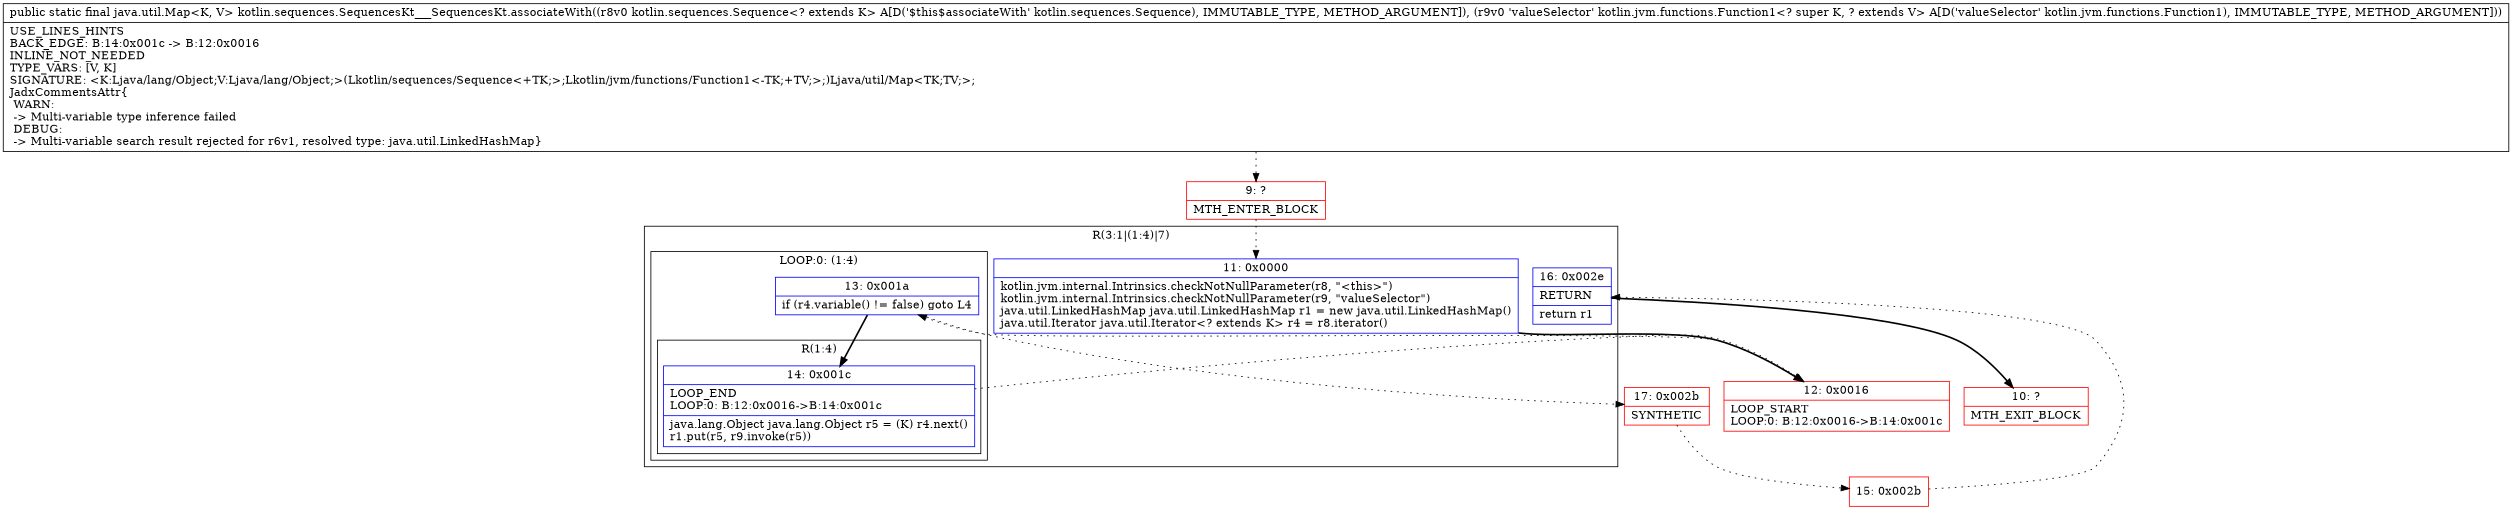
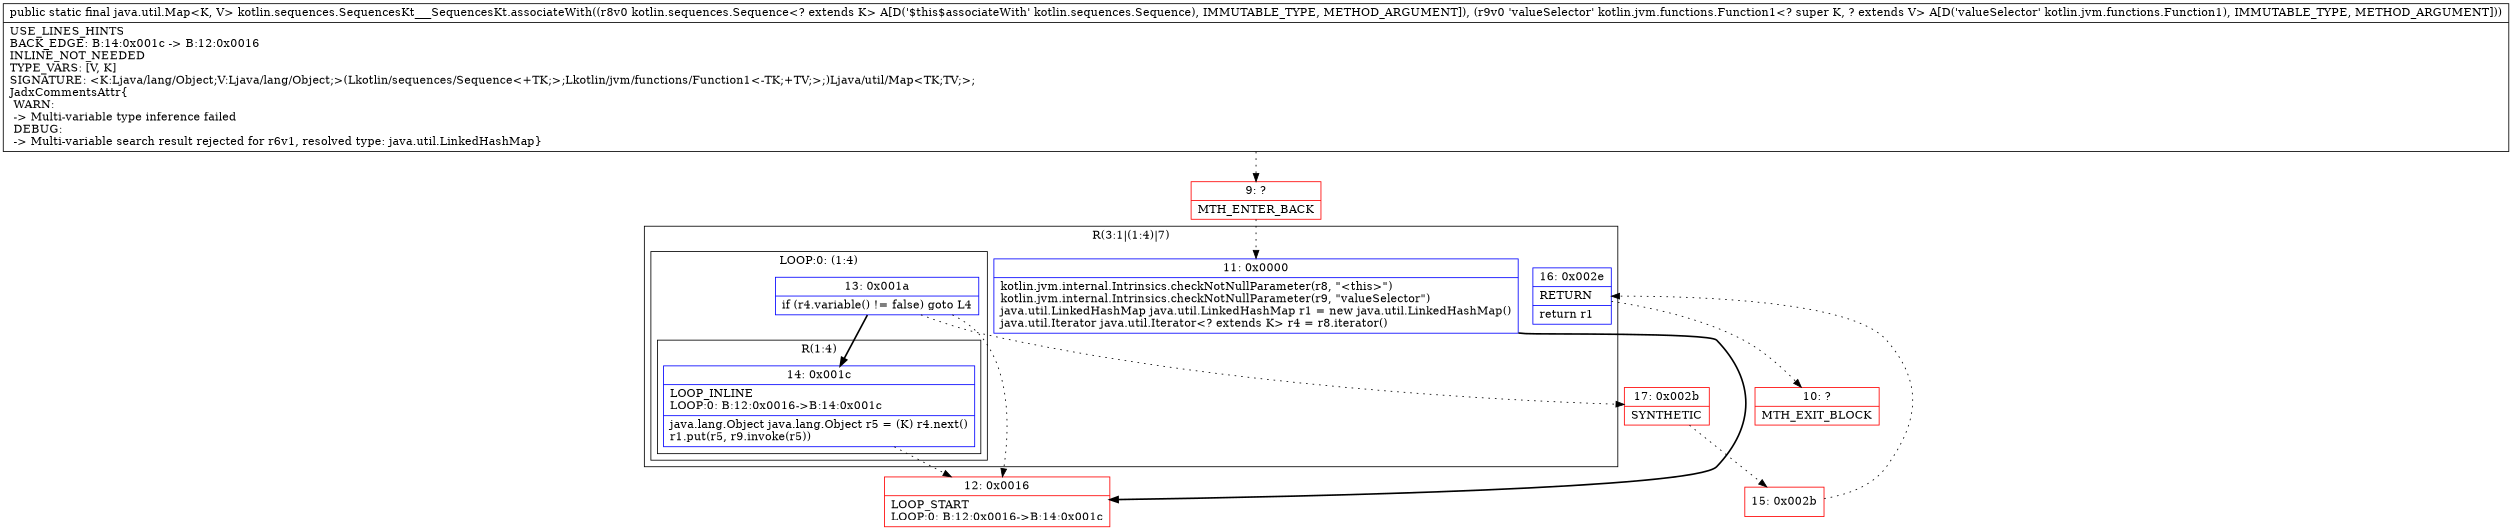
(1256, 209) -> (1256, 209)
(1818, 313) -> (1711, 326)
(1368, 336) -> (1002, 382)
(704, 394) -> (712, 394)
